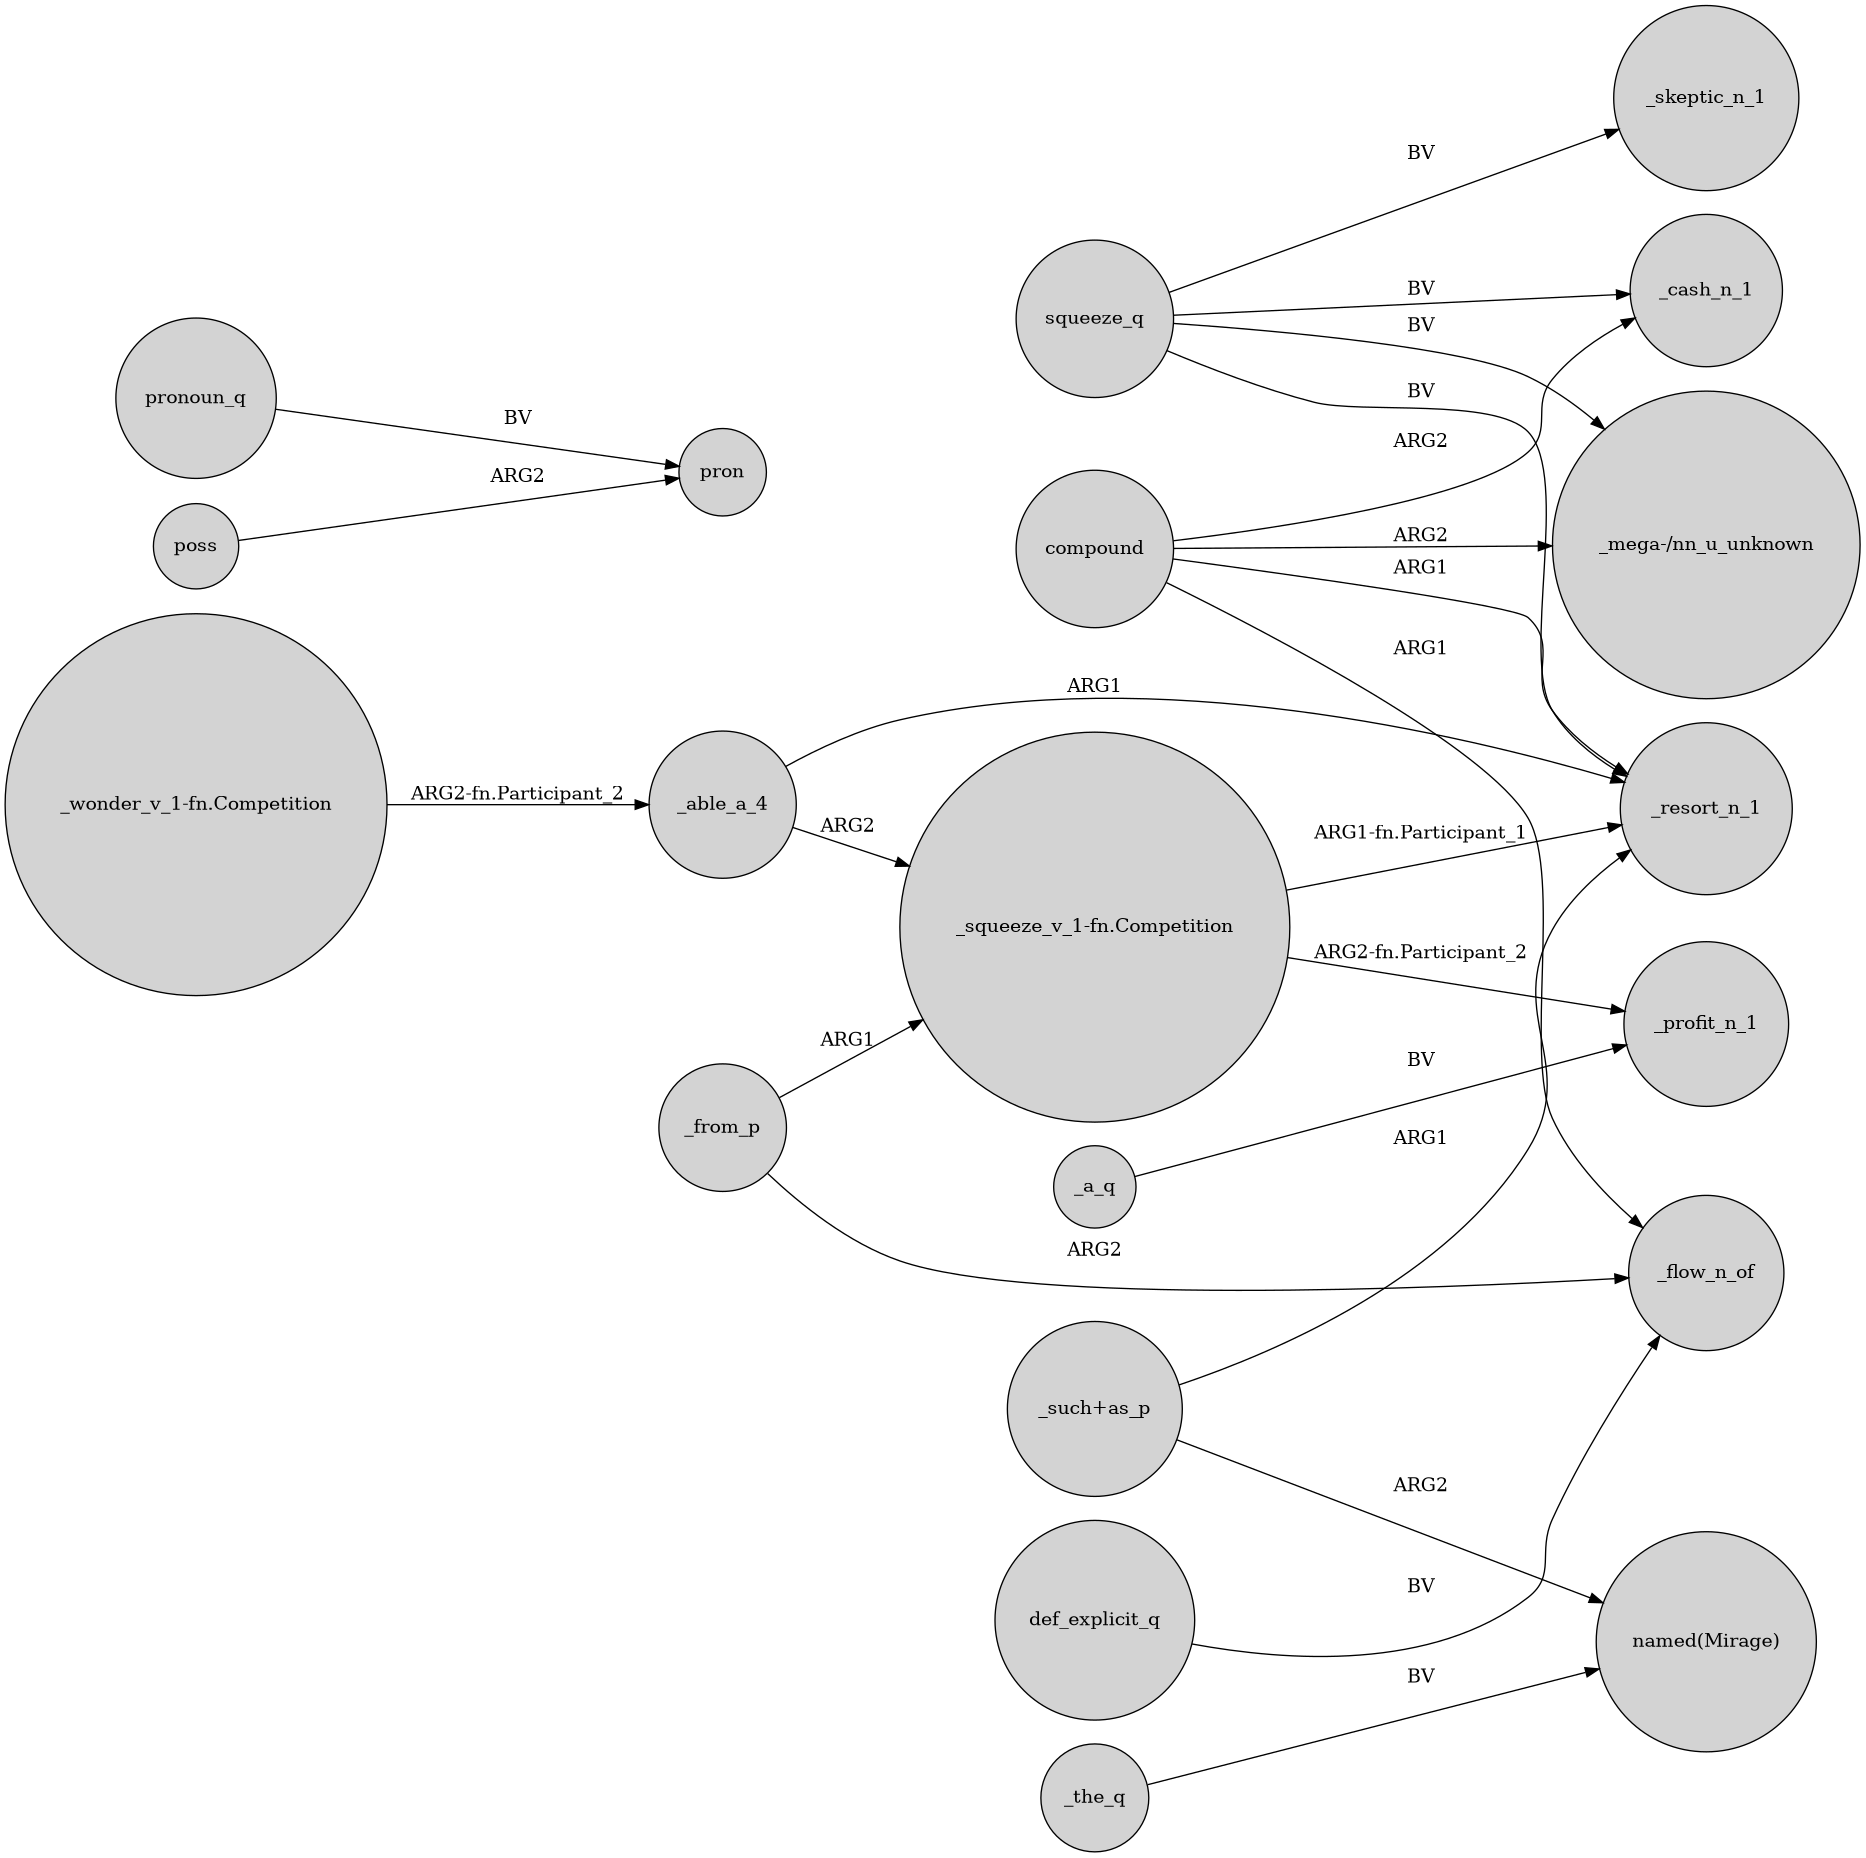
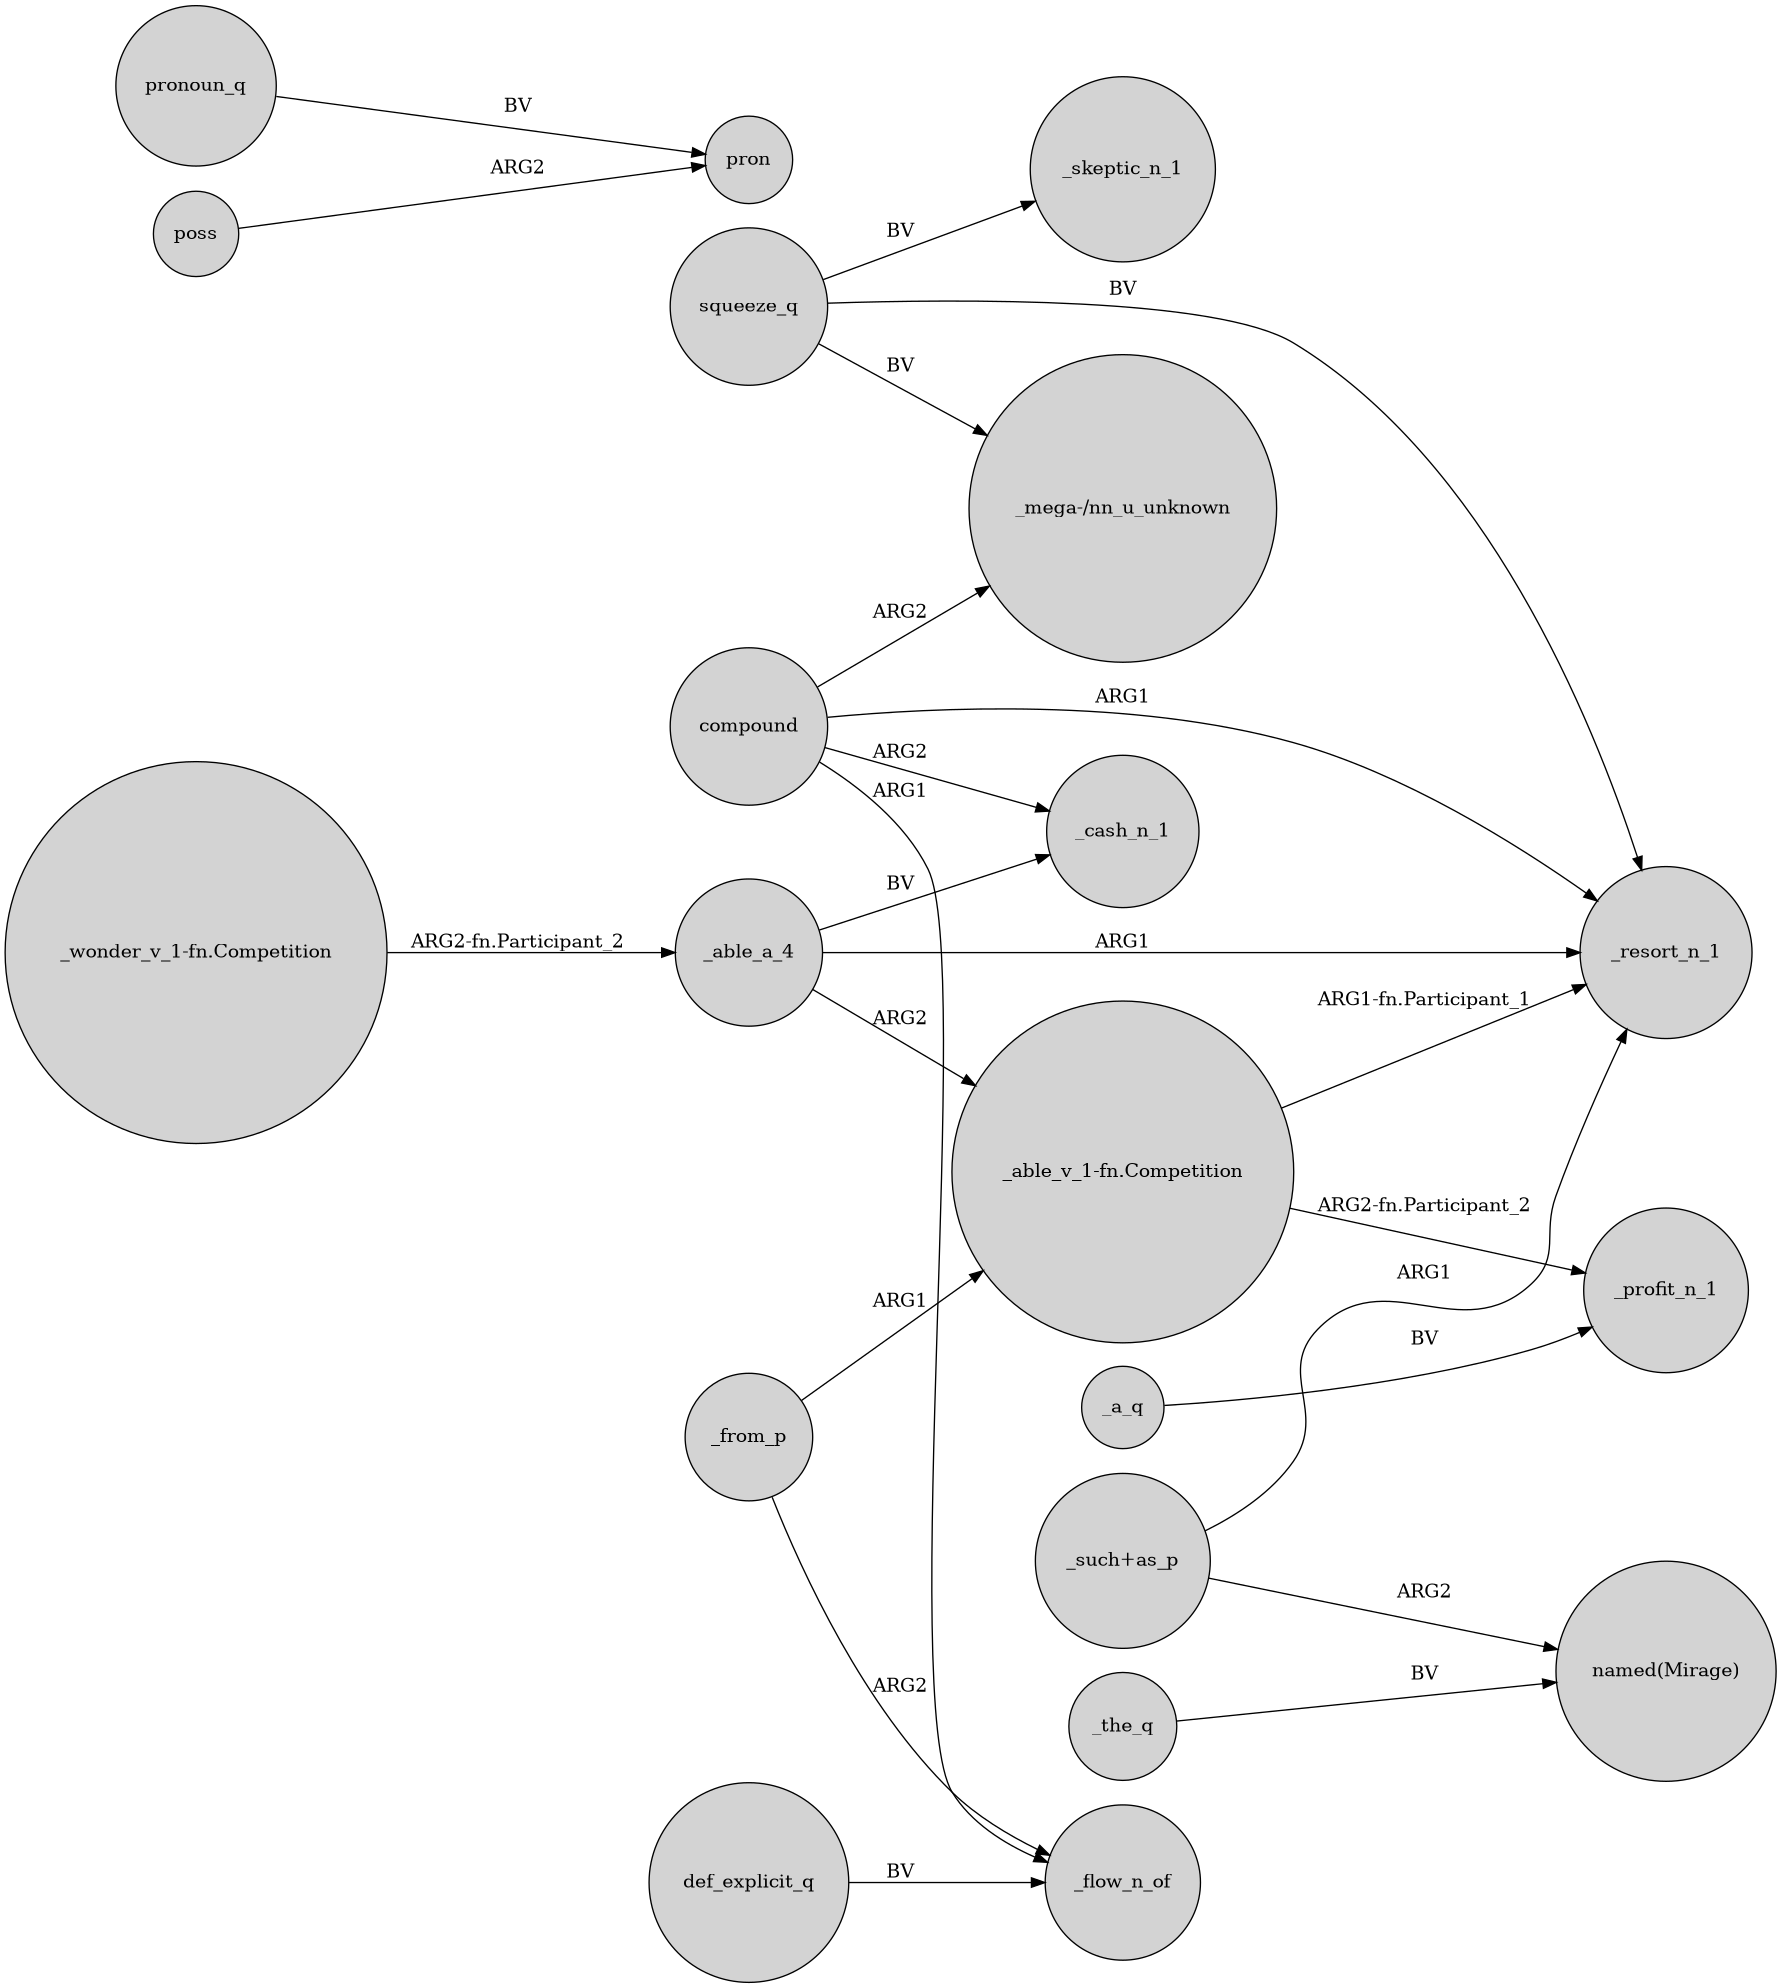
(1395, 305) -> (923, 896)
(1095, 927) -> (1123, 1172)
